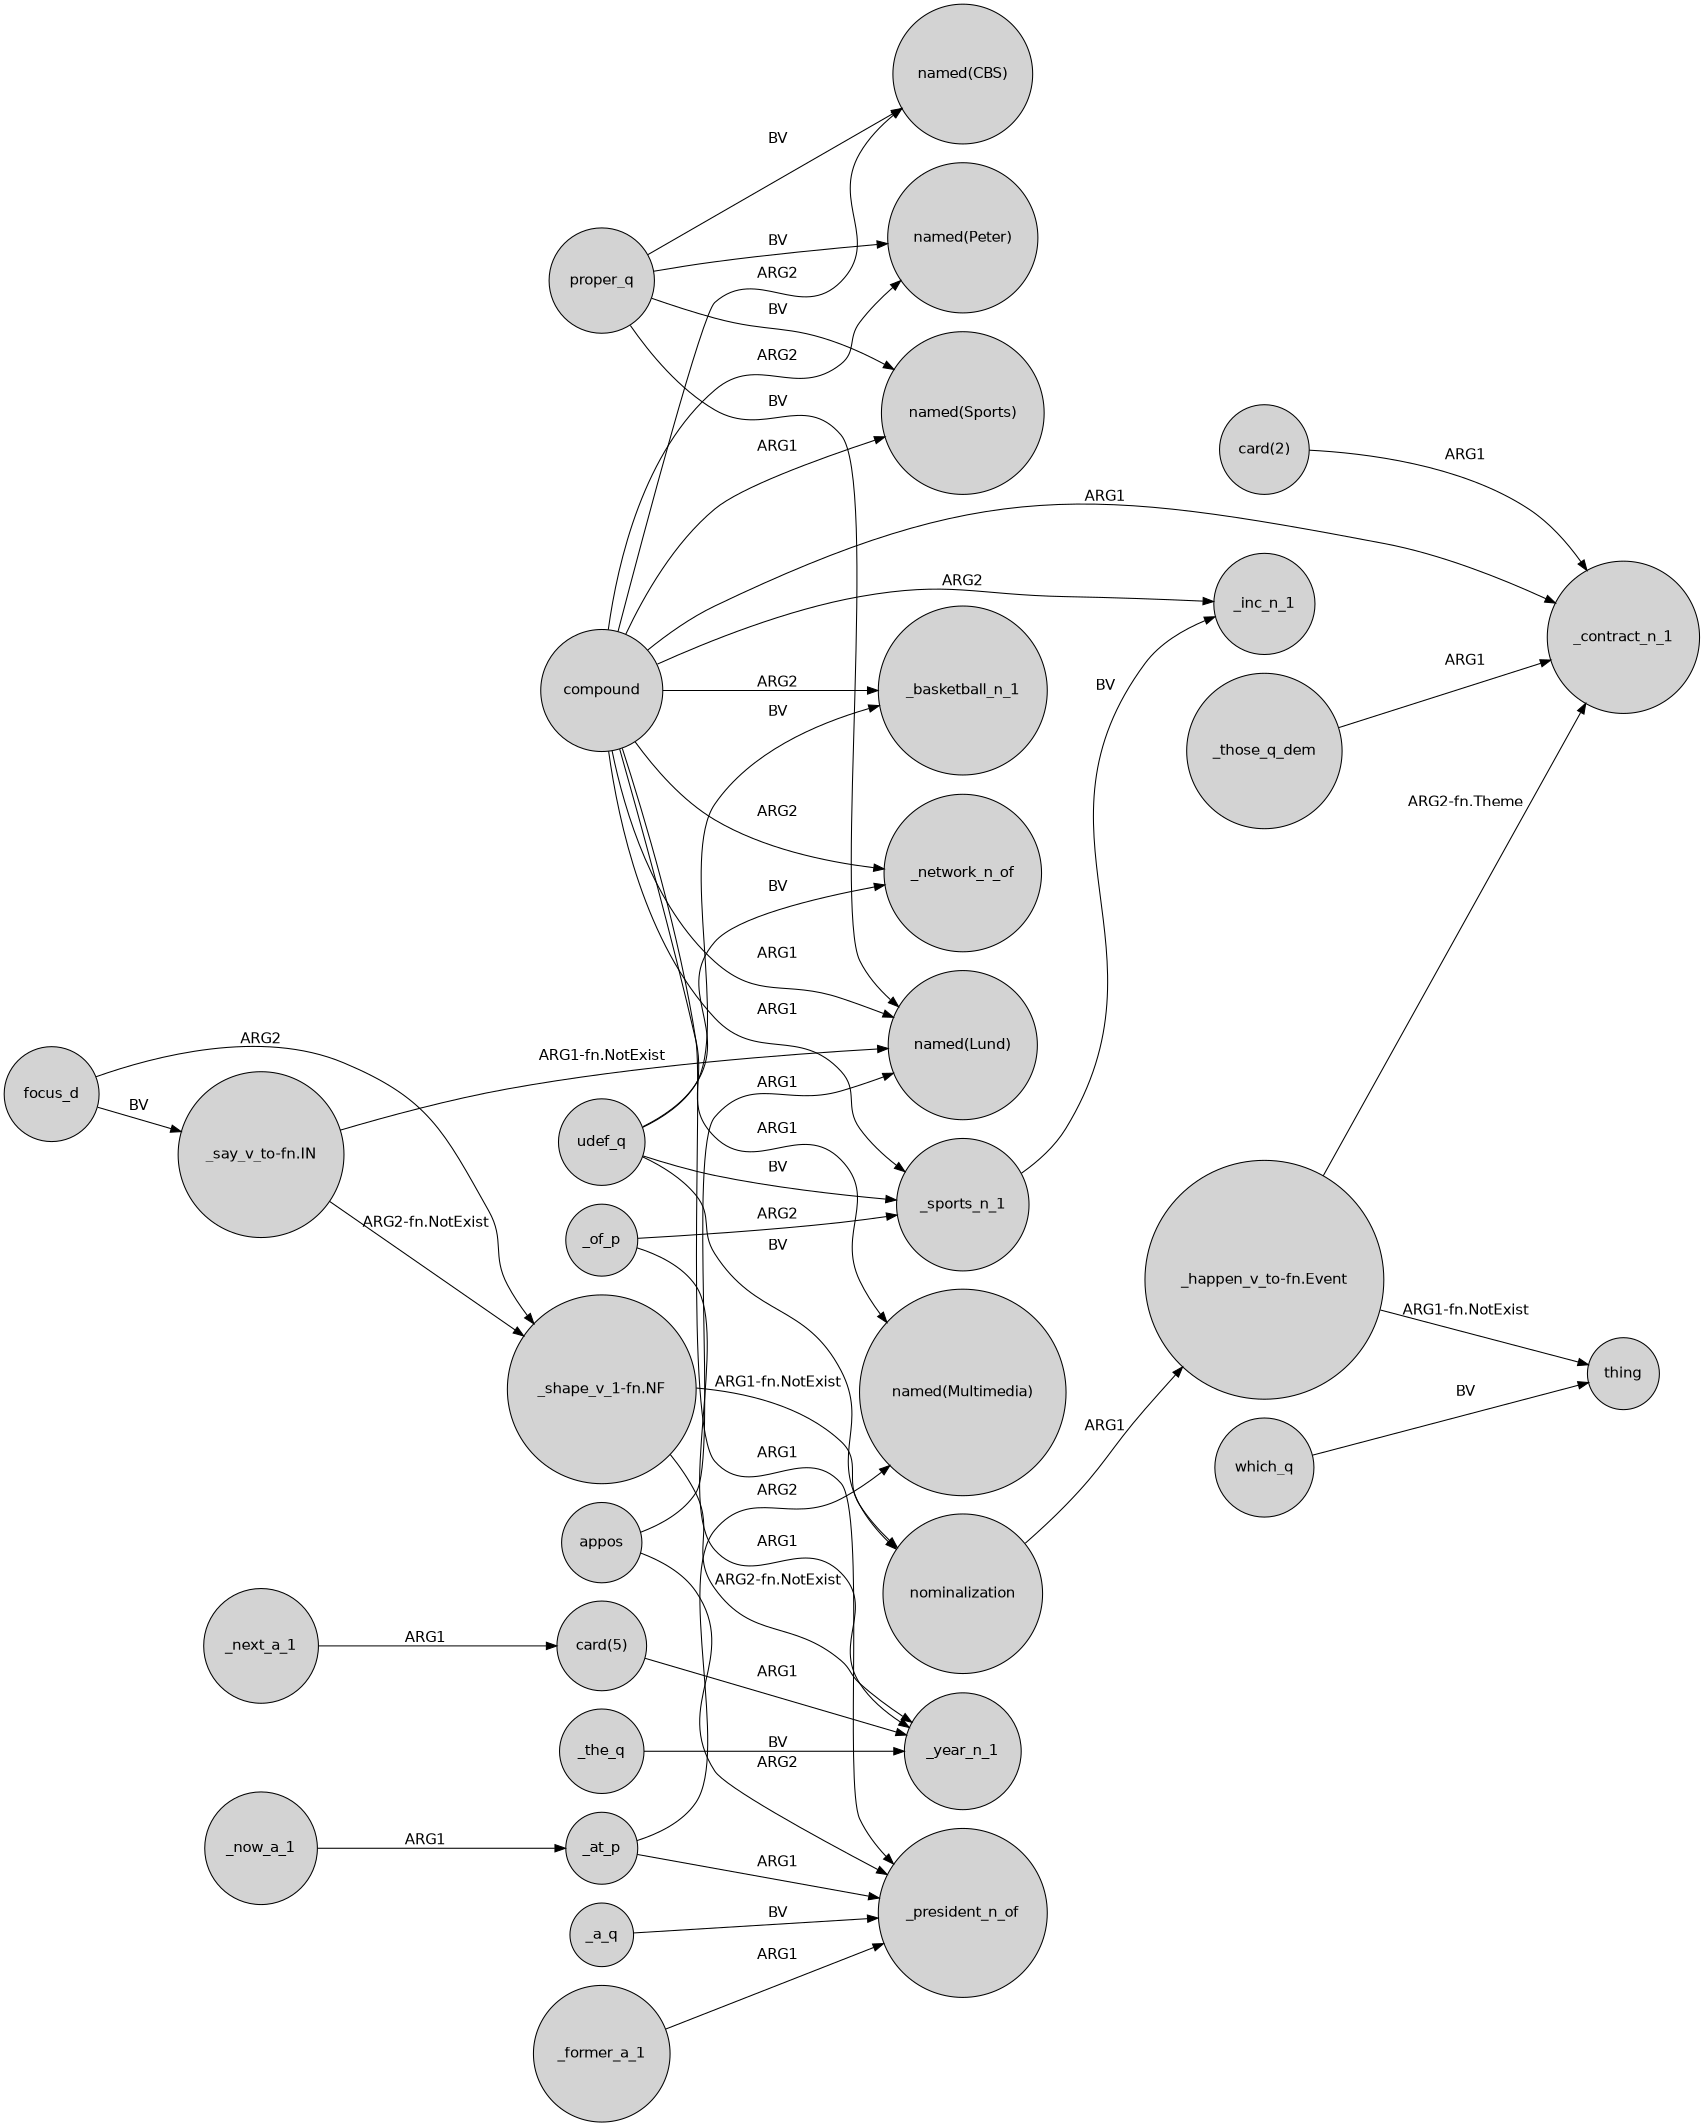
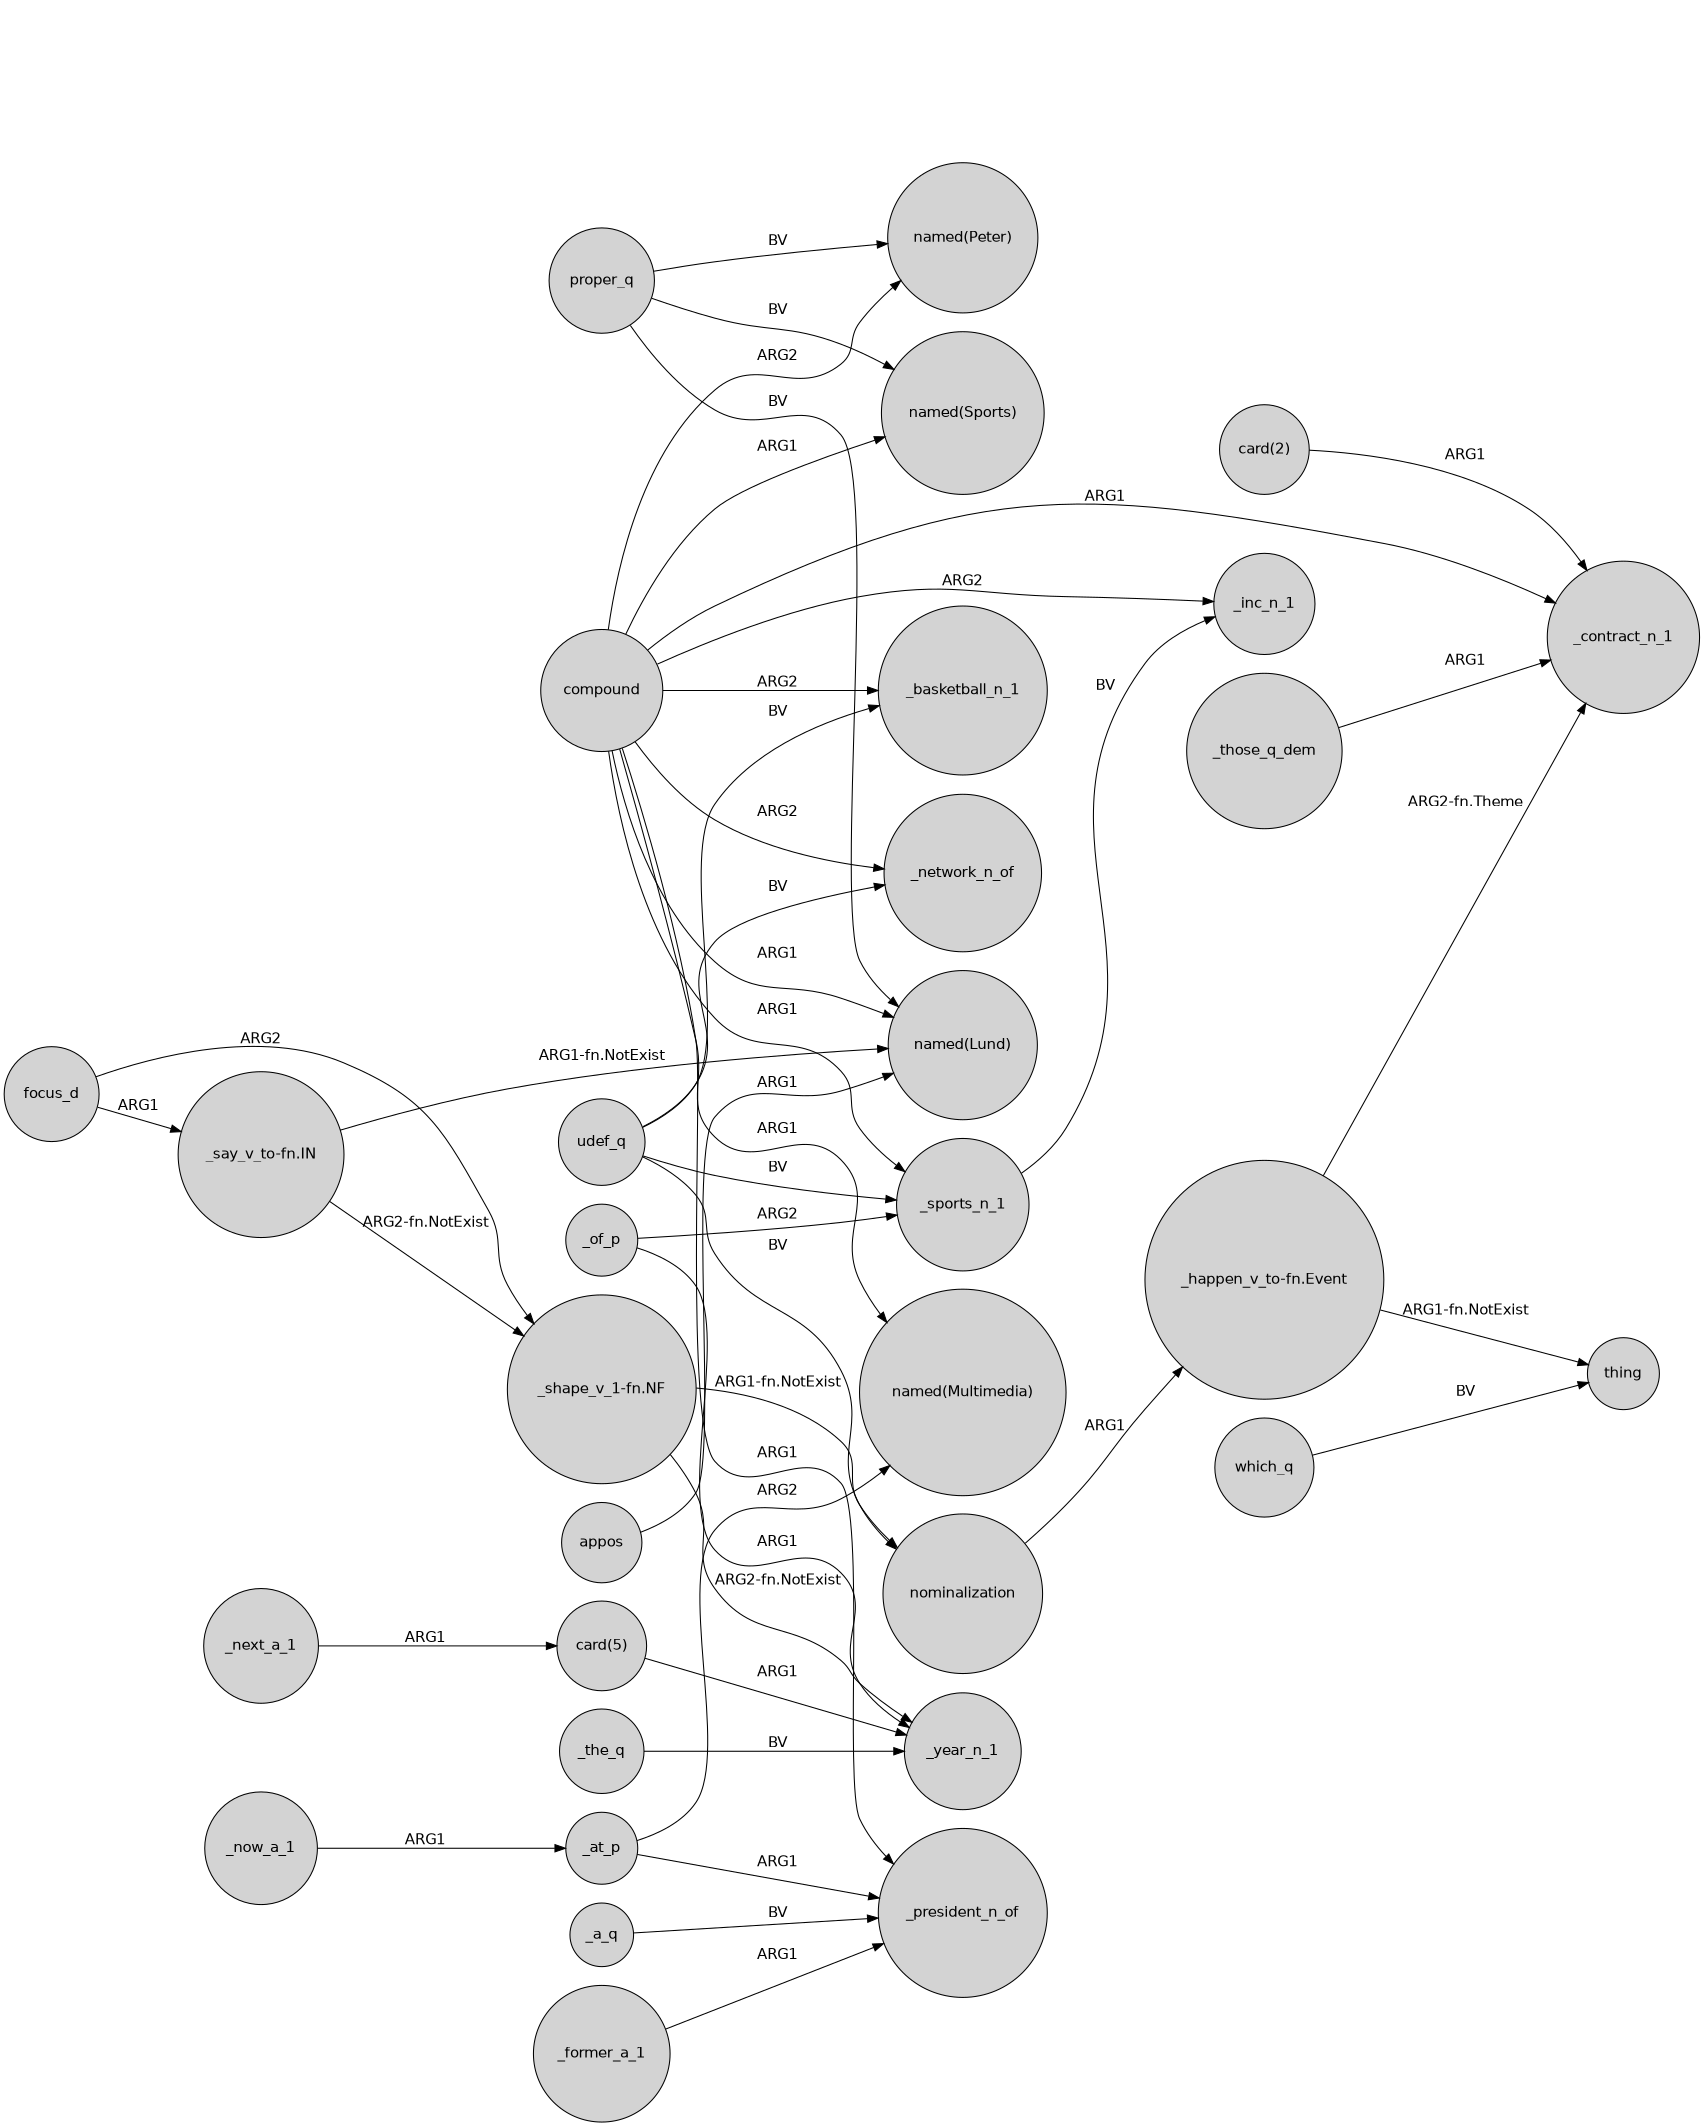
(963, 74) -> none
(139, 1106) -> (139, 1106)
(701, 1731) -> none
